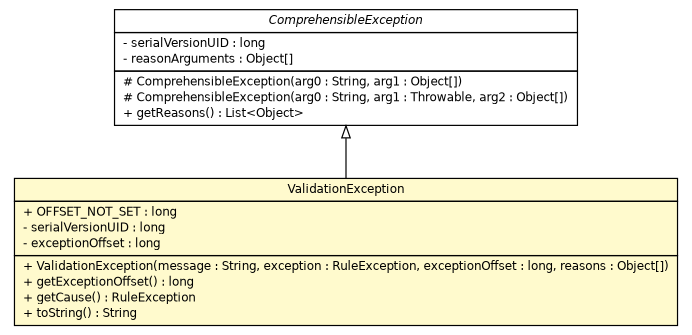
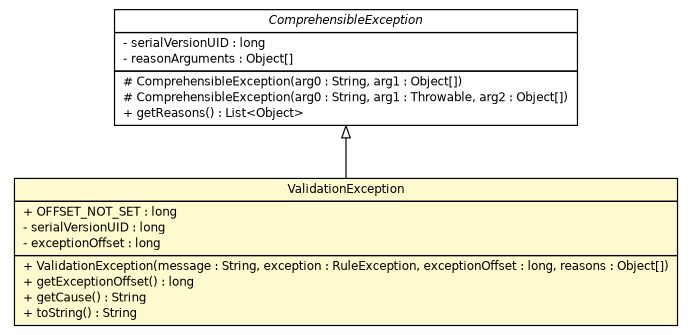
(110, 298) -> (85, 298)
